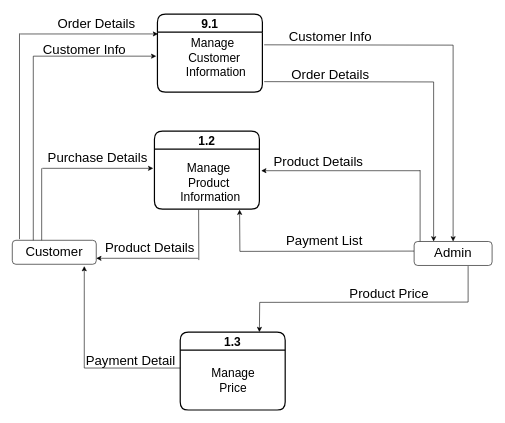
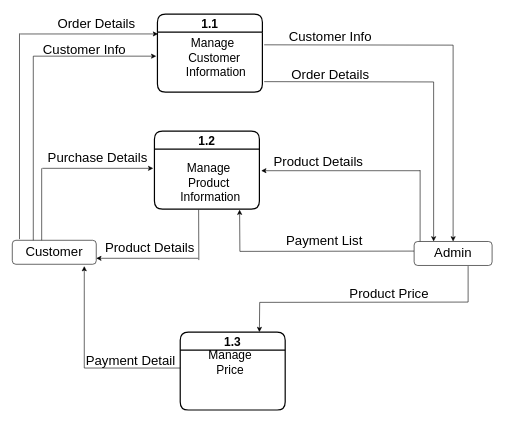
(210, 24) -> (210, 24)
(233, 380) -> (230, 362)
